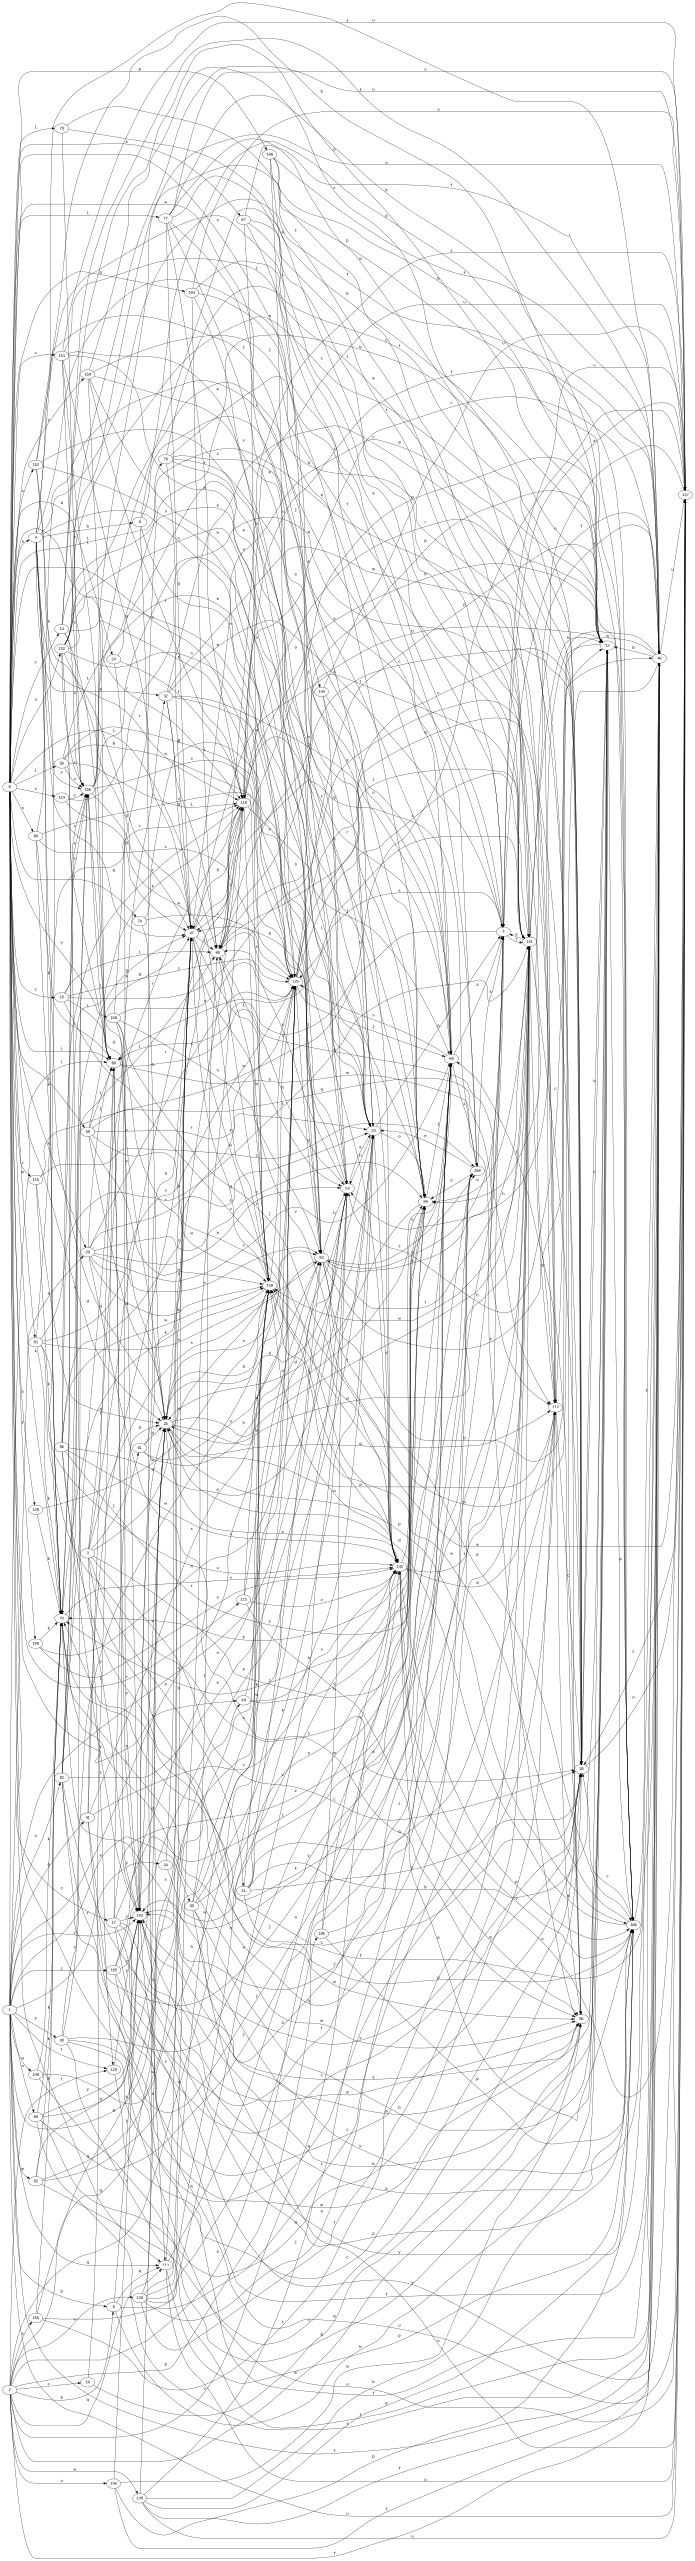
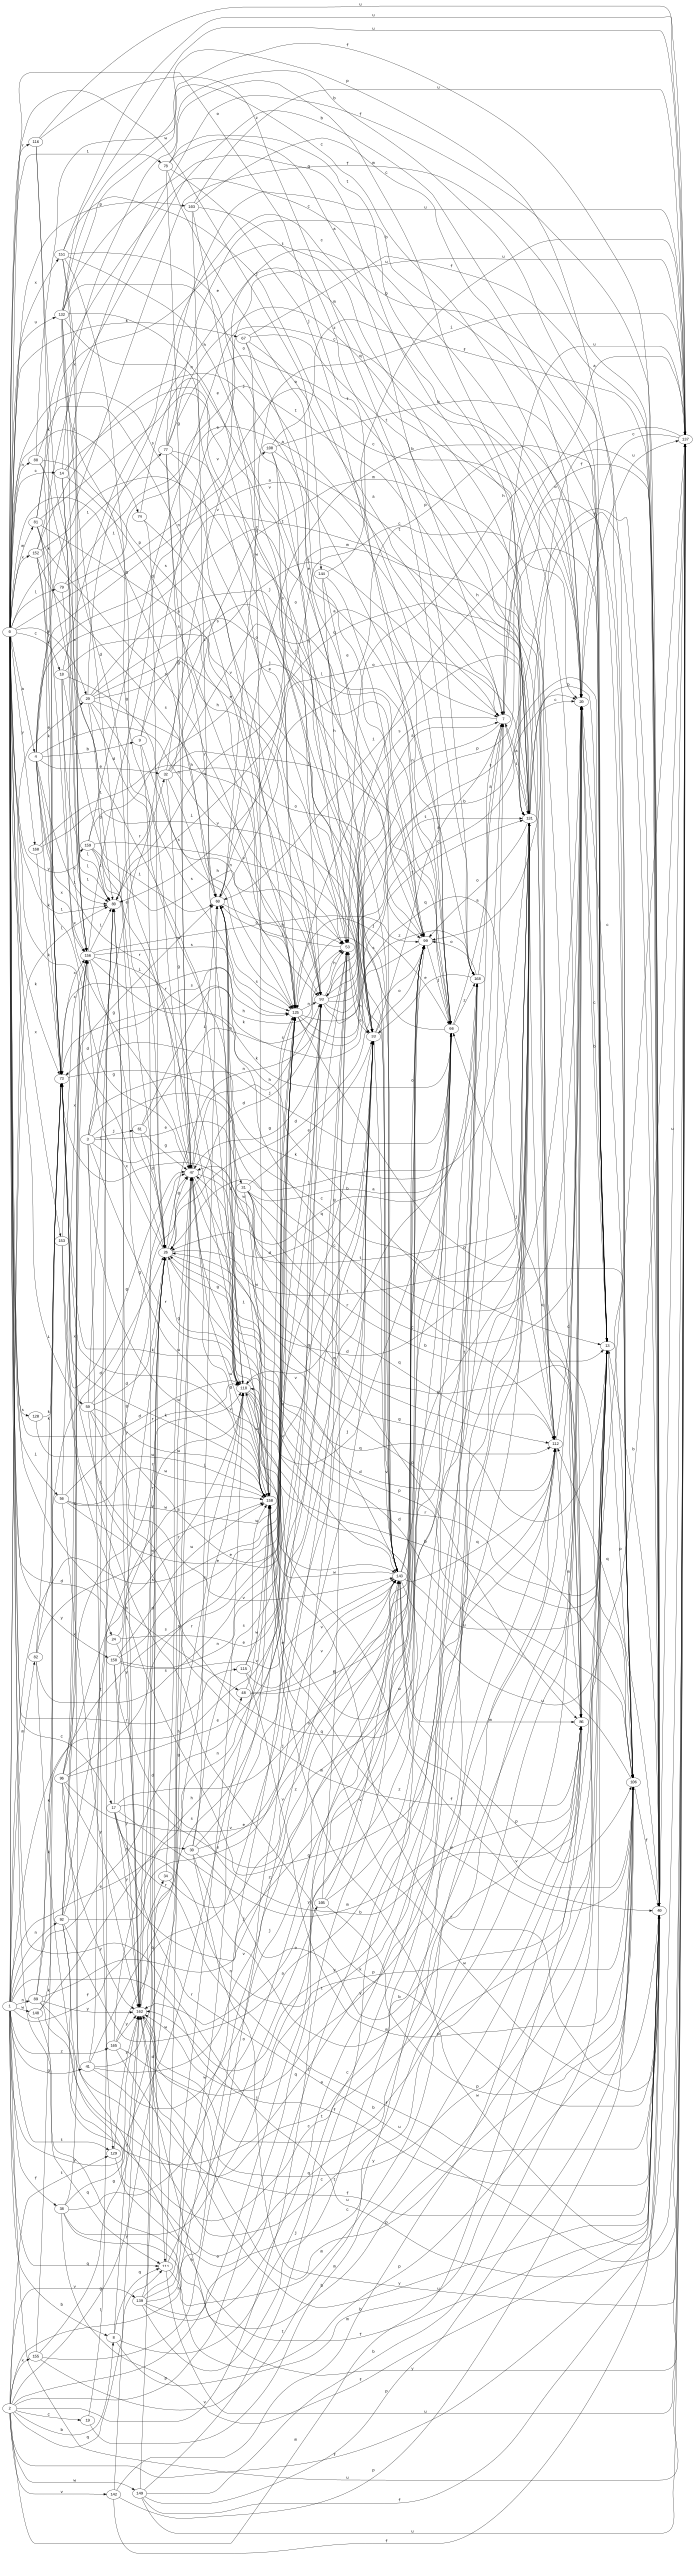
(642, 2261) -> none
